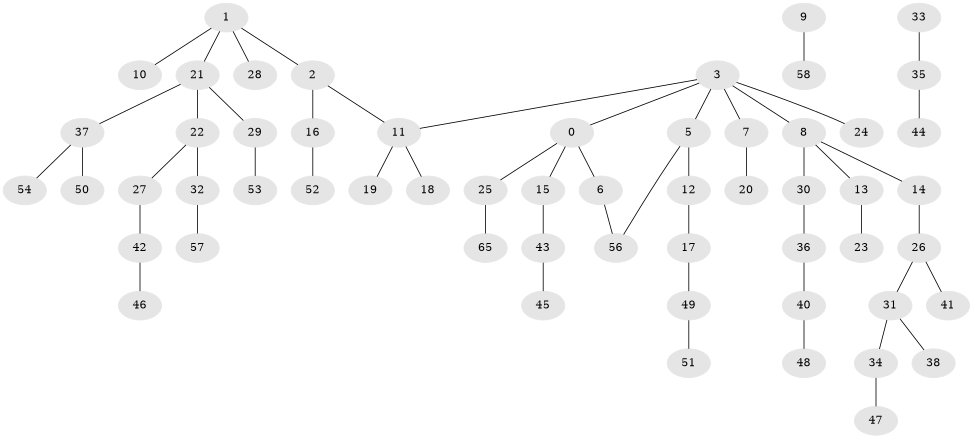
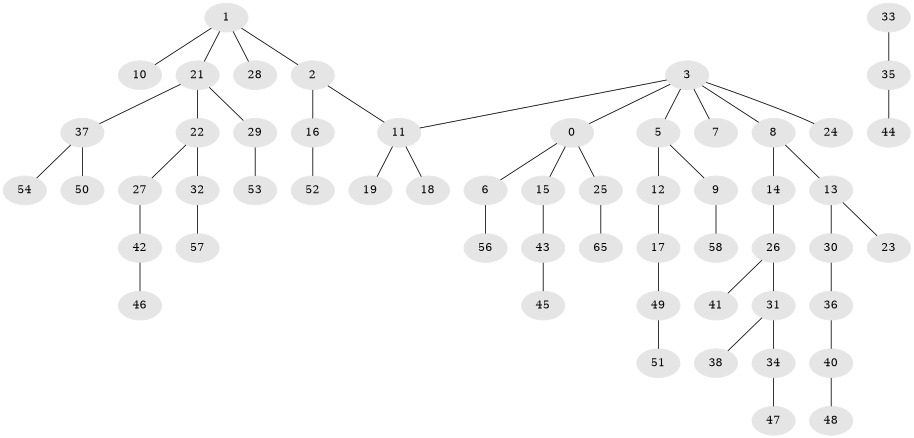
(804, 162) -> (831, 219)
(651, 190) -> (687, 162)
(746, 190) -> none
